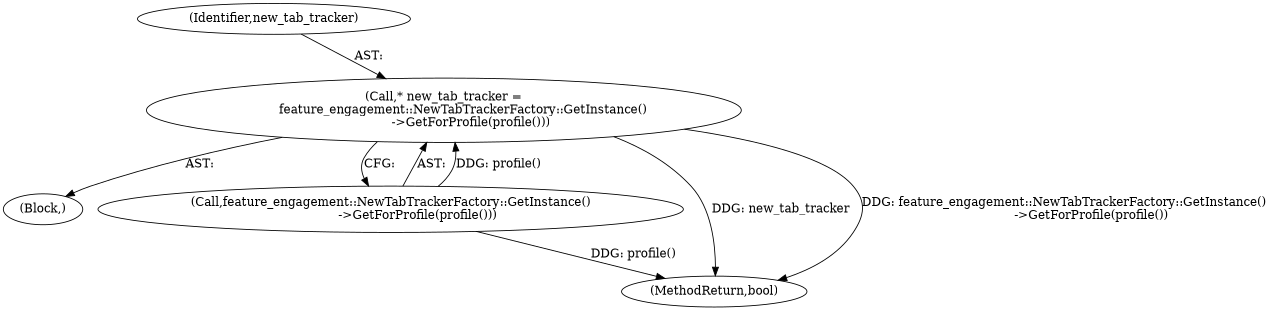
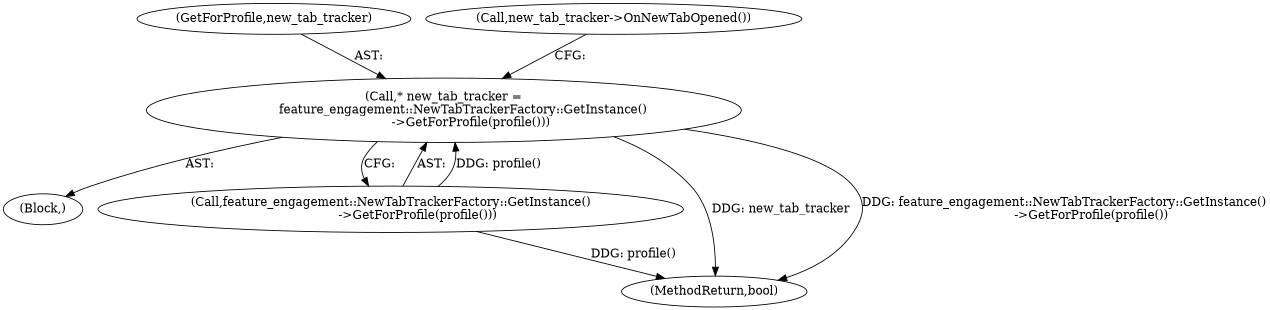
(274, 19) -> (274, 19)
none -> (614, 19)
